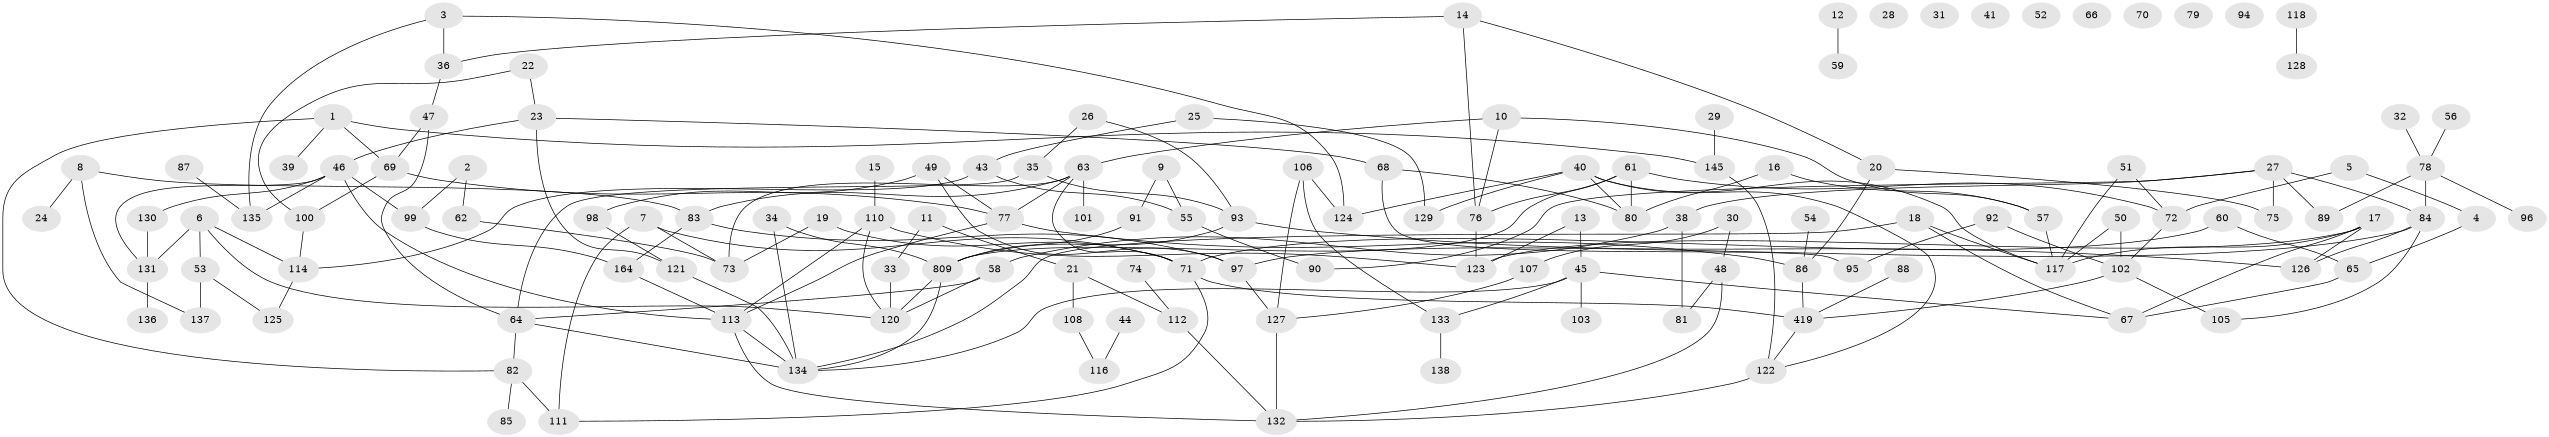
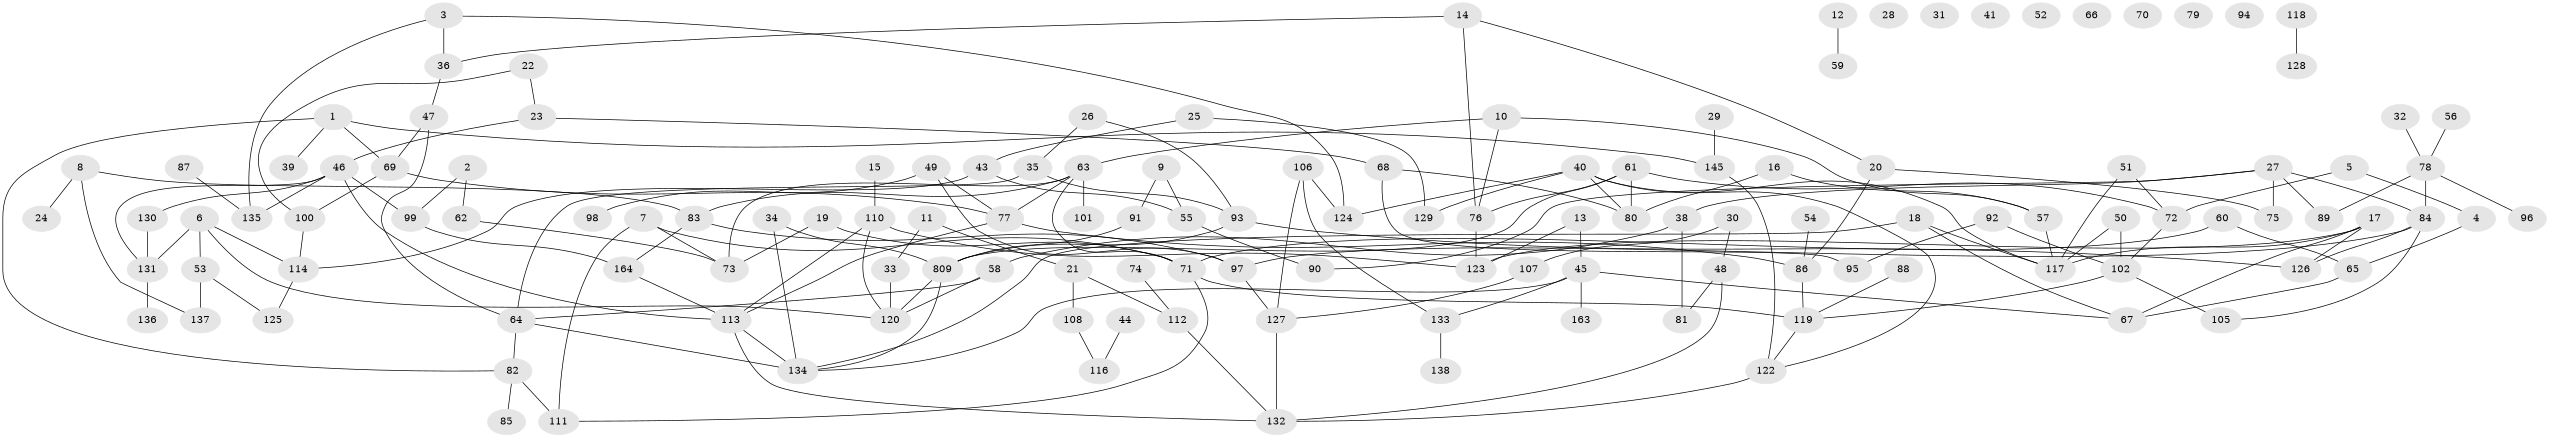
(677, 270) -> none
(1581, 320) -> (1581, 320)
(1803, 320) -> (1803, 320)
